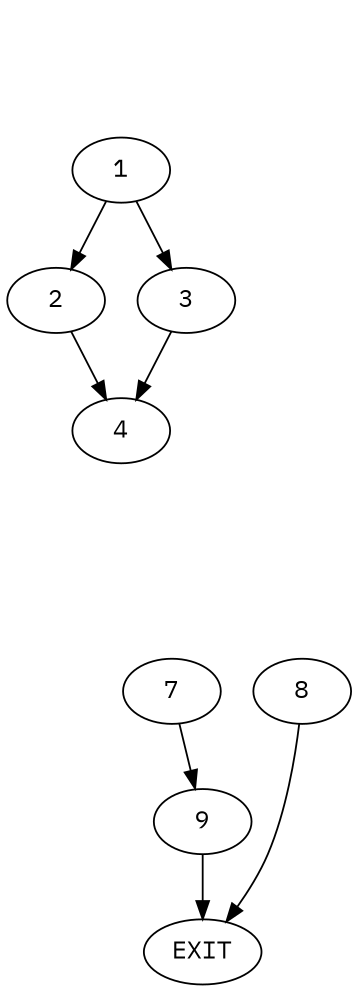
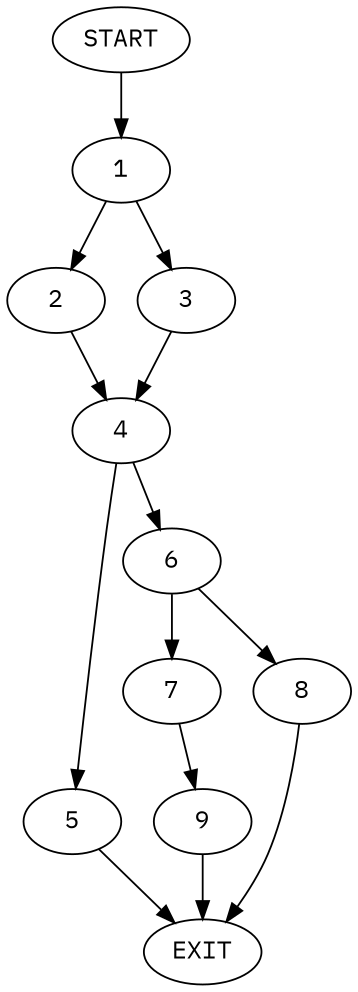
none -> (121, 40)
none -> (172, 561)
none -> (72, 822)
